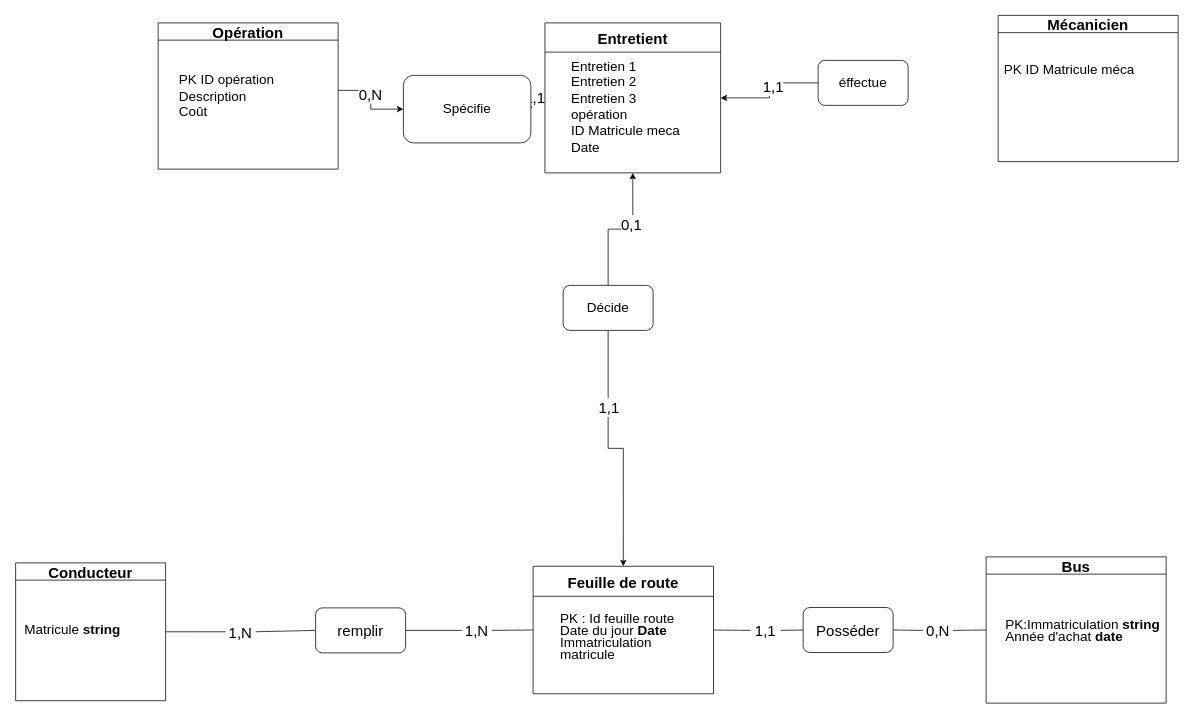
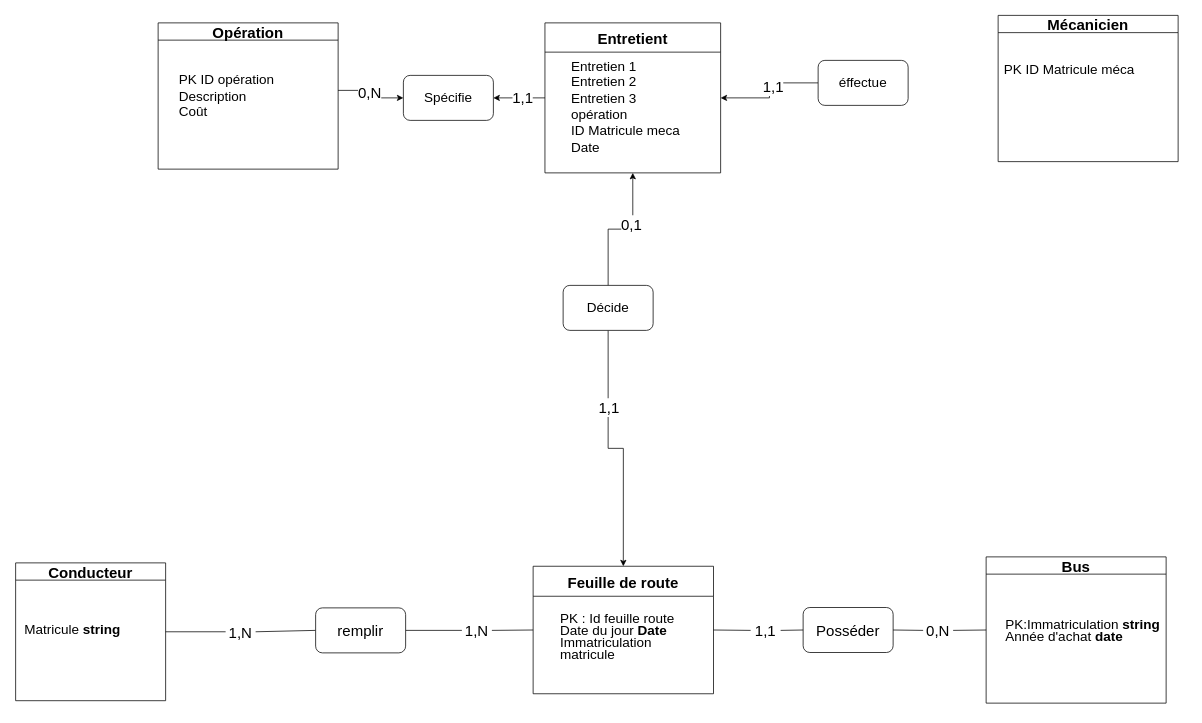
(467, 109) -> (448, 98)
